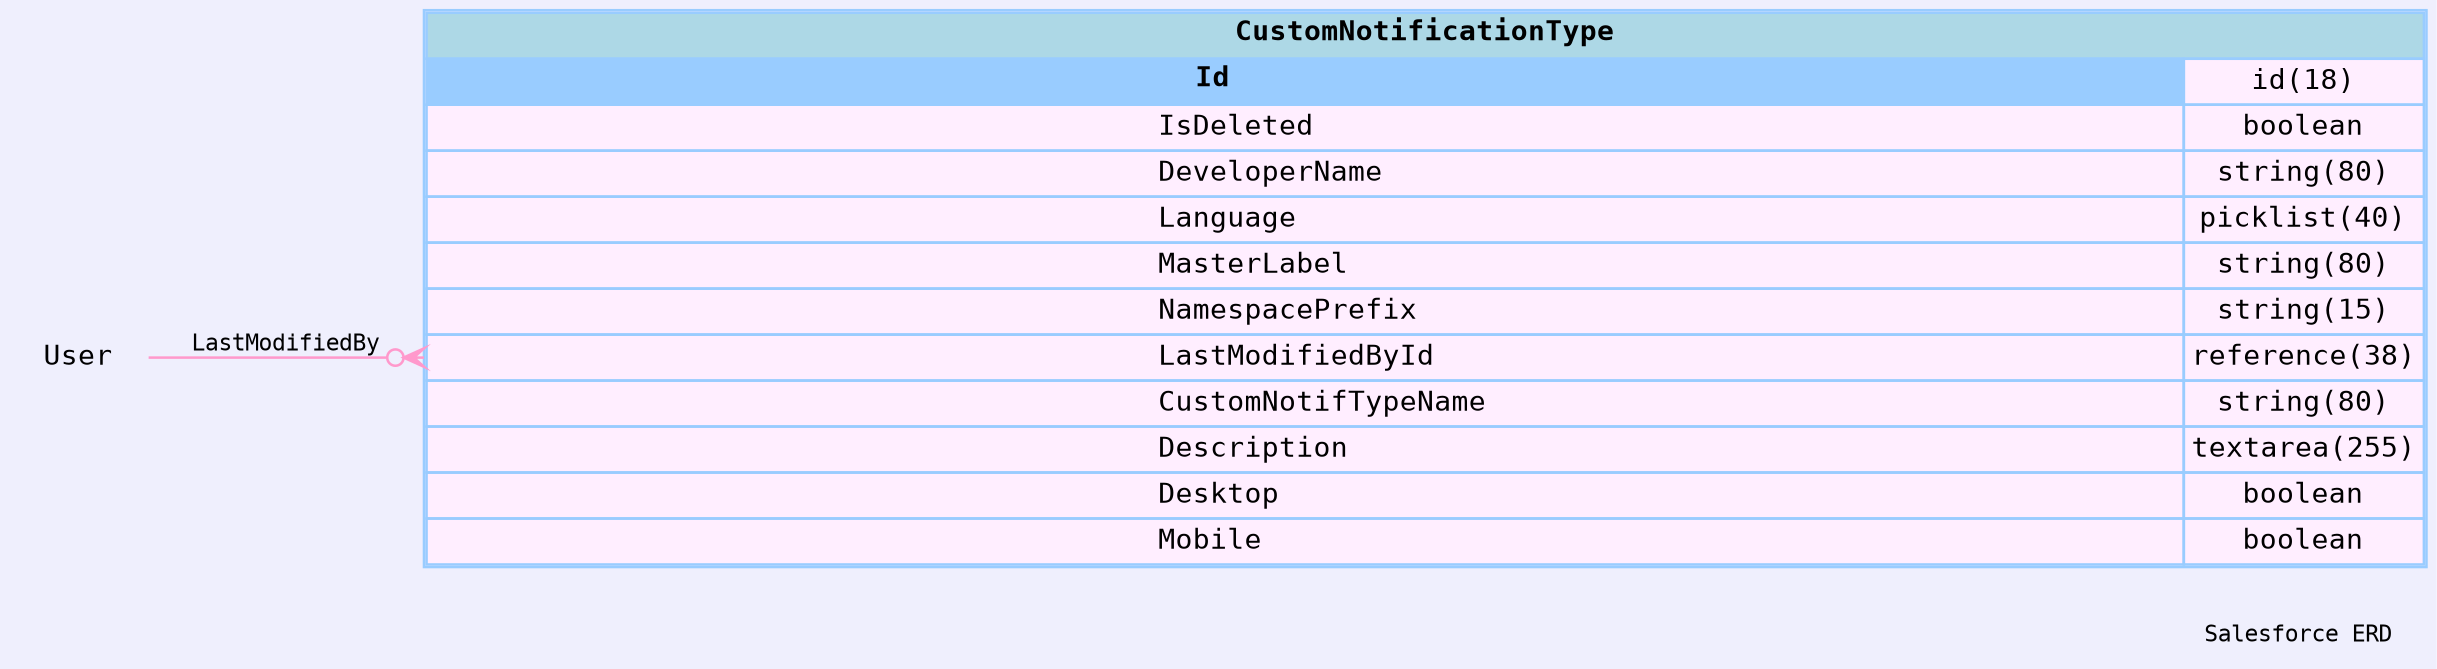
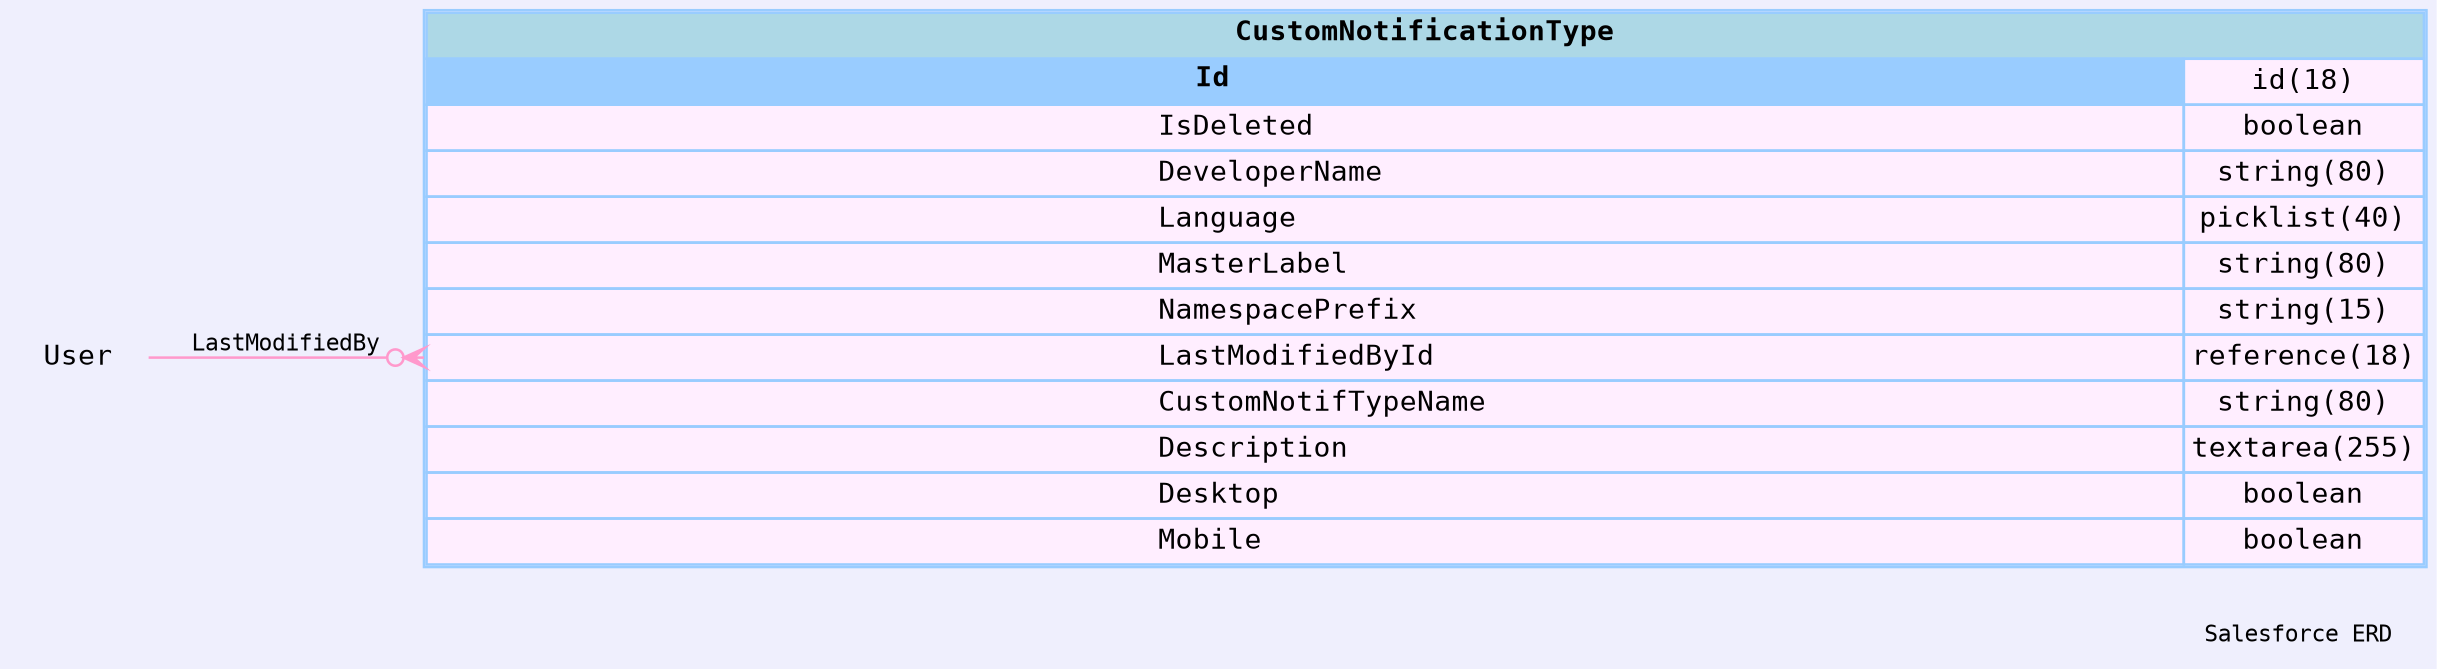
(2304, 356) -> (2304, 356)
